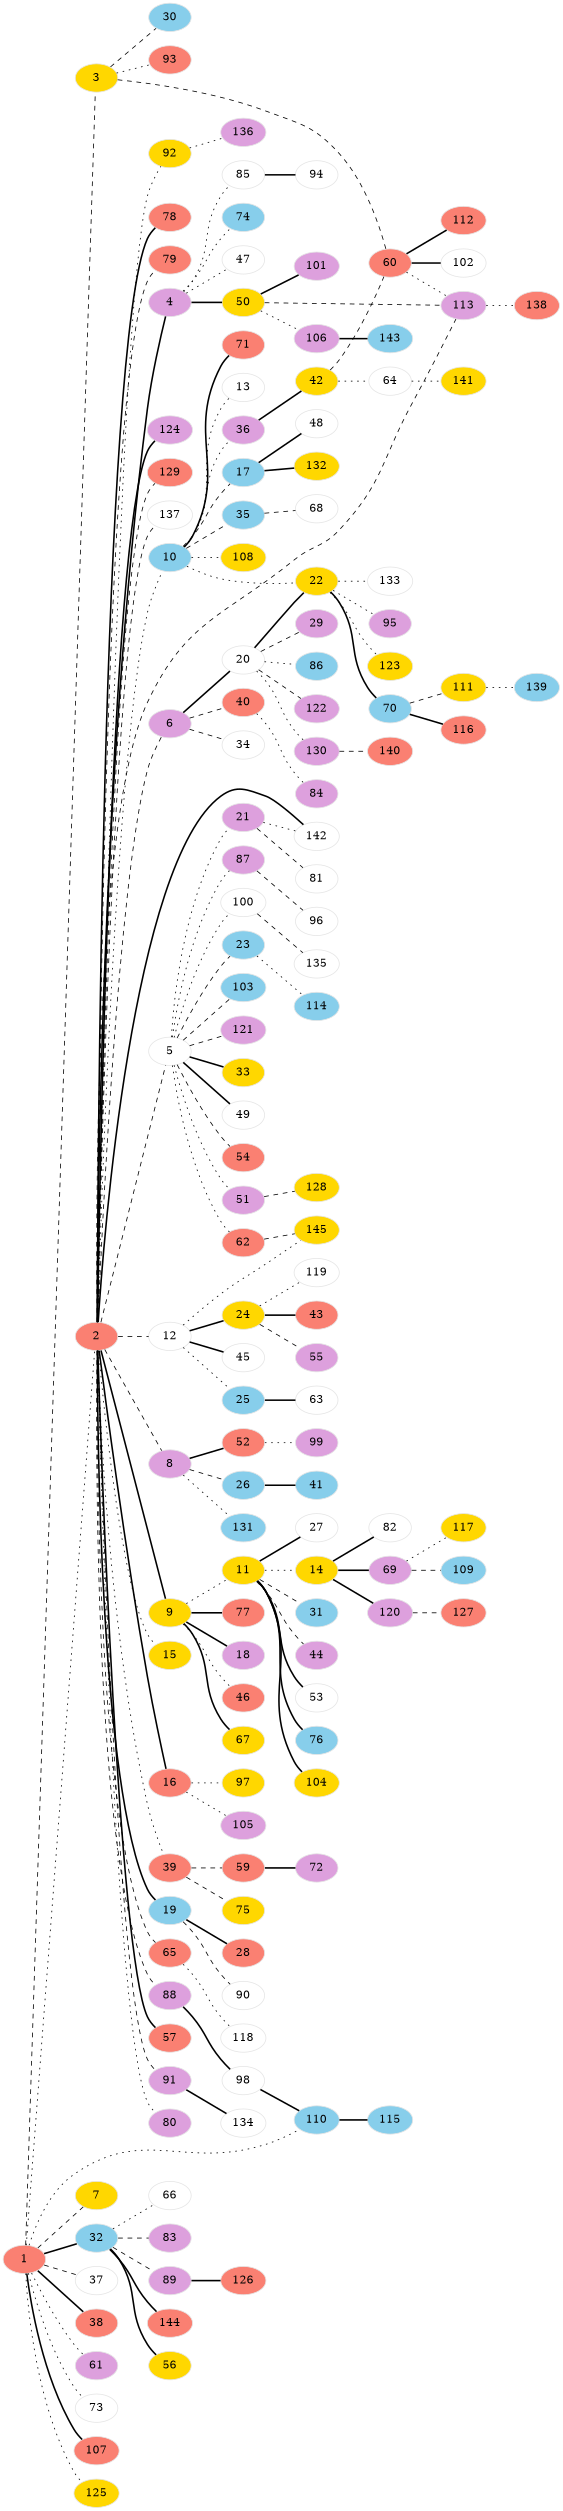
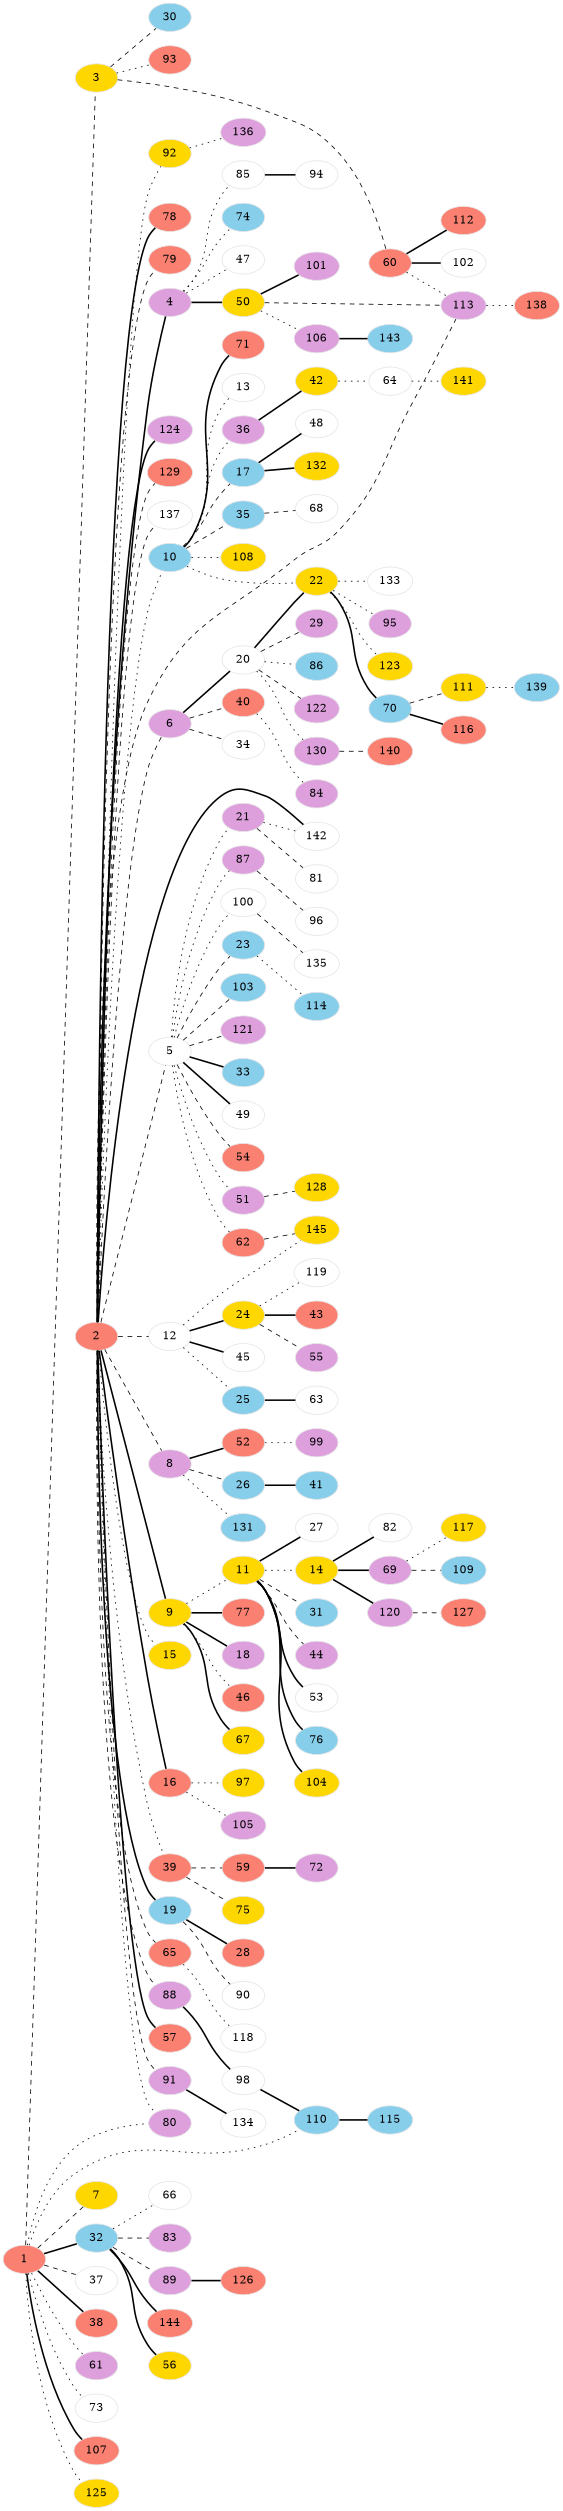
(361, 326) -> none
(243, 1073) -> (243, 1073)
(60, 1798) -> (64, 2159)
